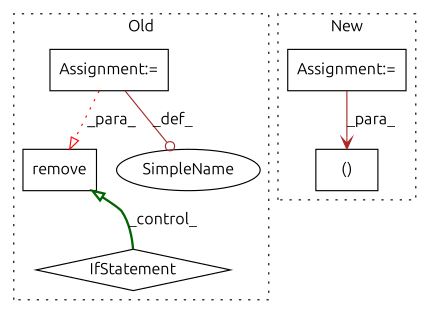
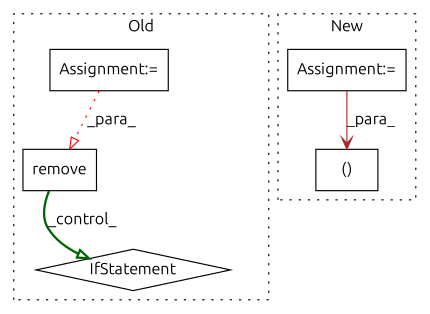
(188, 170) -> none
(126, 218) -> (48, 229)
